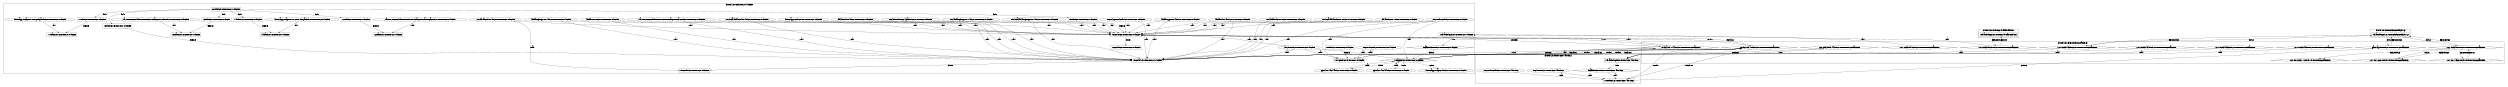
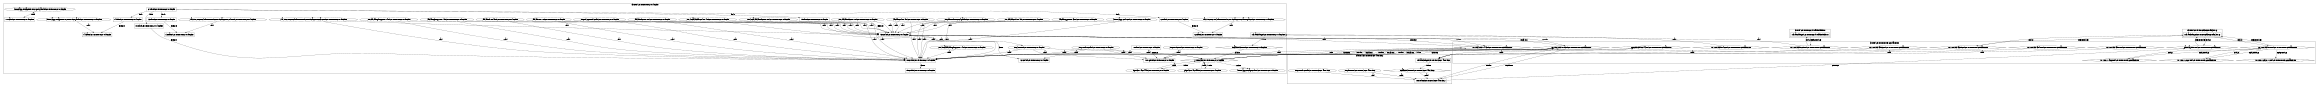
(92, 20) -> none
(1089, 22) -> none
(1273, 24) -> (1069, 53)
(579, 67) -> (924, 26)
